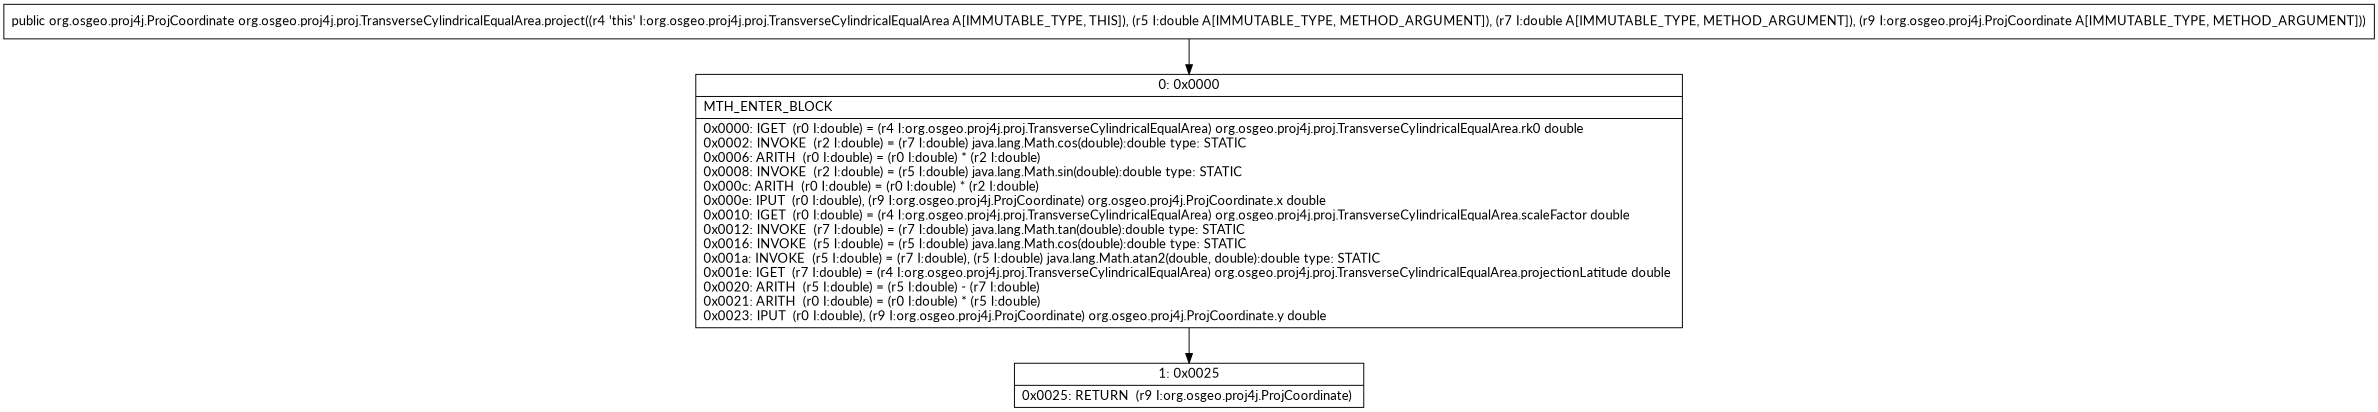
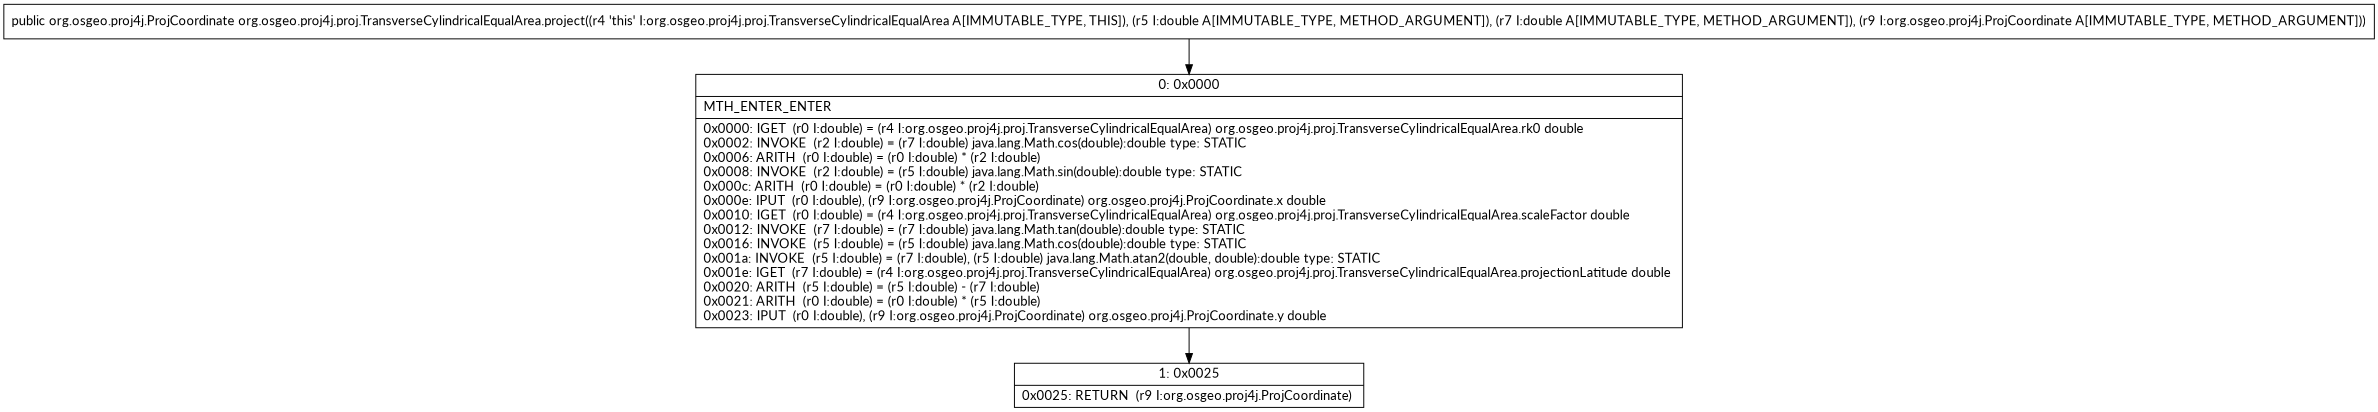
(768, 107) -> (768, 107)
